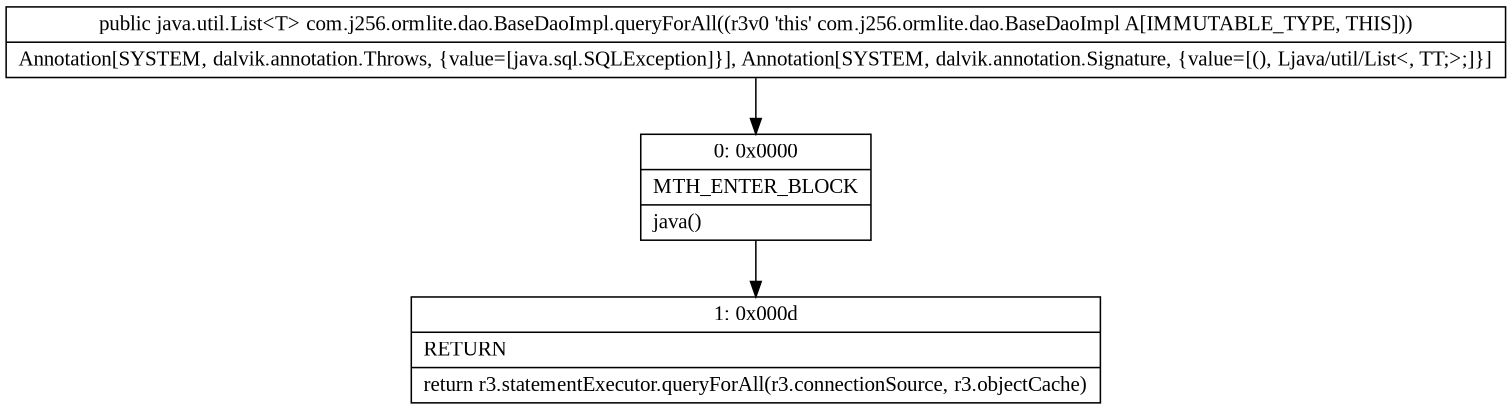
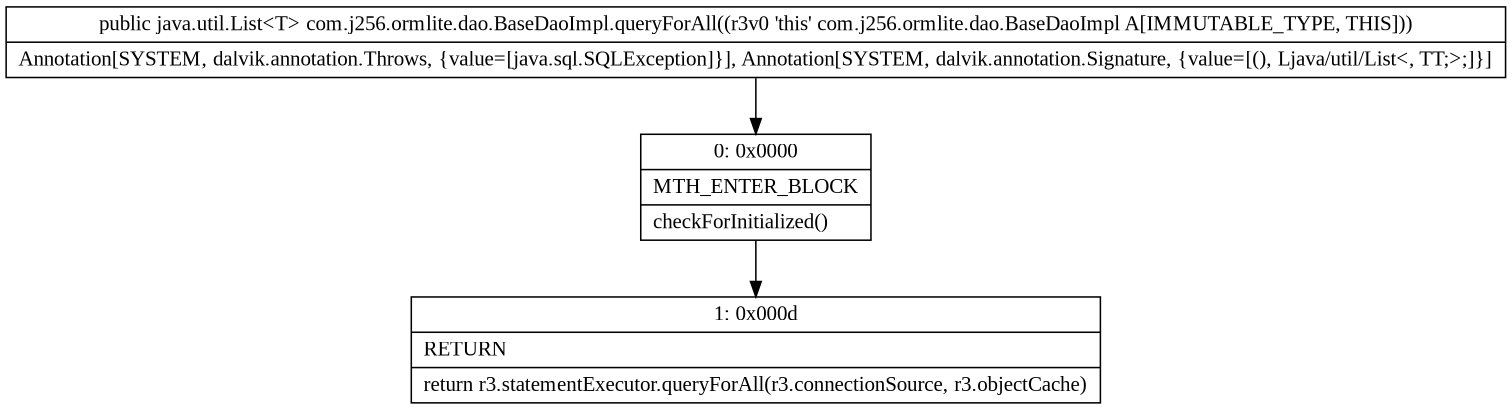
(678, 222) -> (741, 222)
